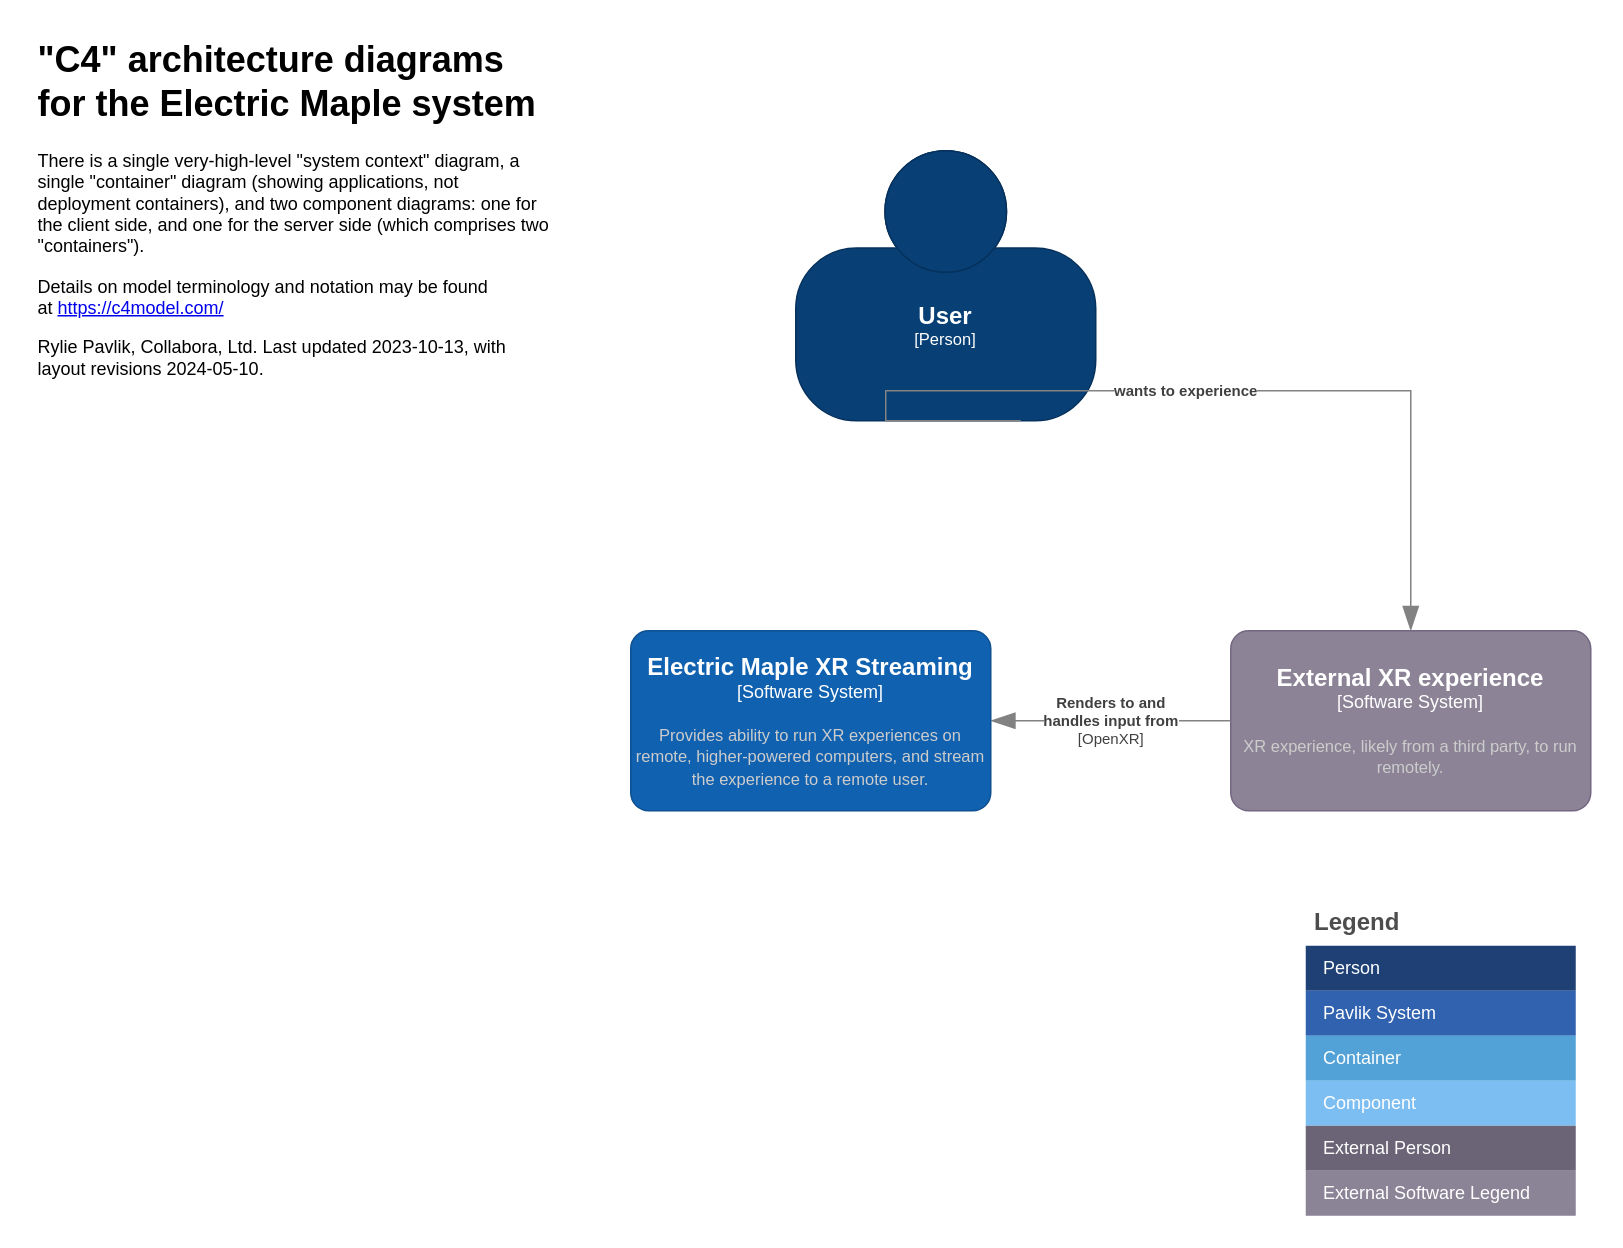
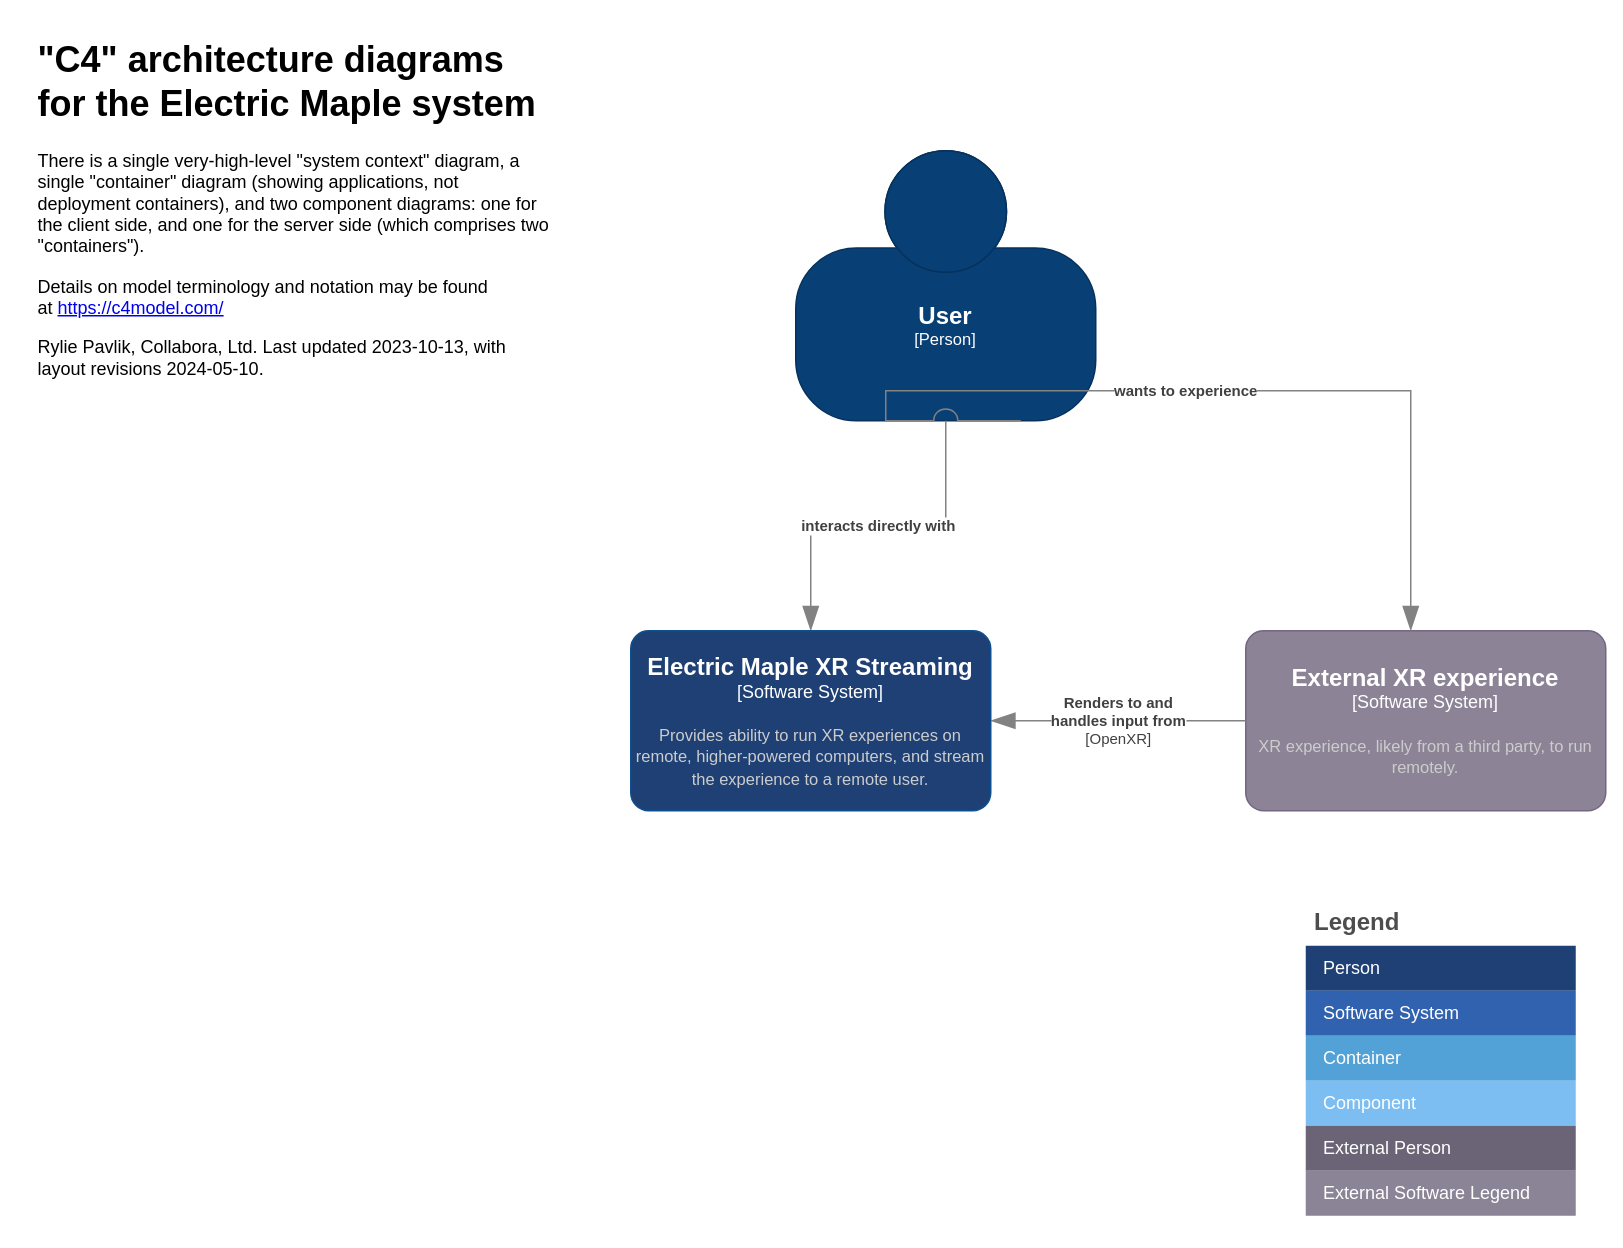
none -> (891, 526)
(811, 721) -> (811, 721)
(1411, 721) -> (1426, 721)
(1382, 1013) -> (1397, 1013)
